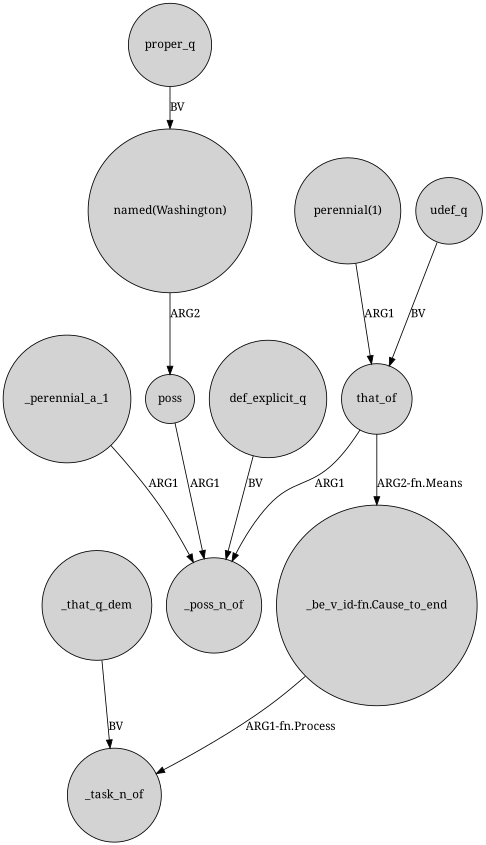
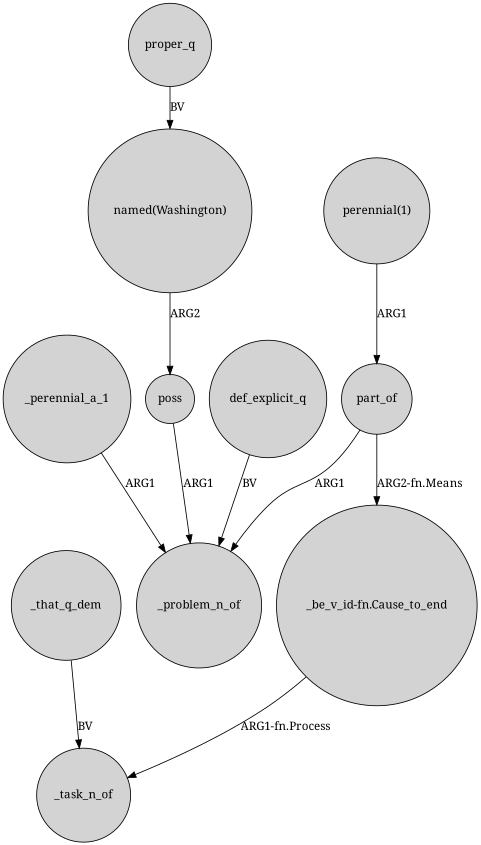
(449, 211) -> none
(377, 399) -> (377, 399)
(214, 605) -> (199, 605)
